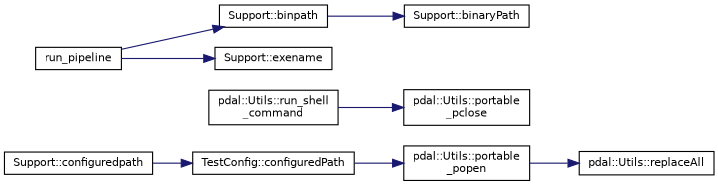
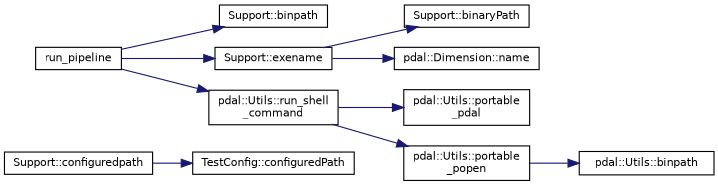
(360, 16) -> (365, 39)
none -> (467, 58)
none -> (160, 79)
(467, 107) -> (467, 107)
(373, 163) -> (364, 134)
(647, 163) -> (647, 163)
